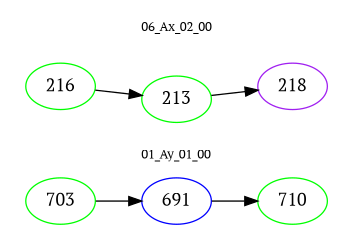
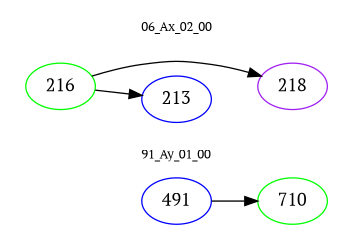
(228, 94) -> (170, 62)
(177, 99) -> (177, 99)
(177, 155) -> (177, 155)
(61, 201) -> none
(177, 201) -> (177, 201)
